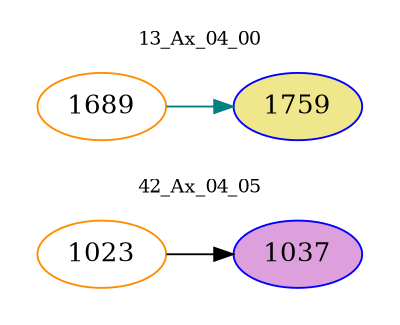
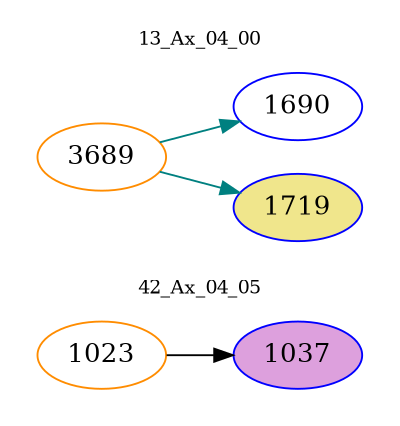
(102, 107) -> (102, 157)
(298, 107) -> (298, 208)
none -> (298, 107)
